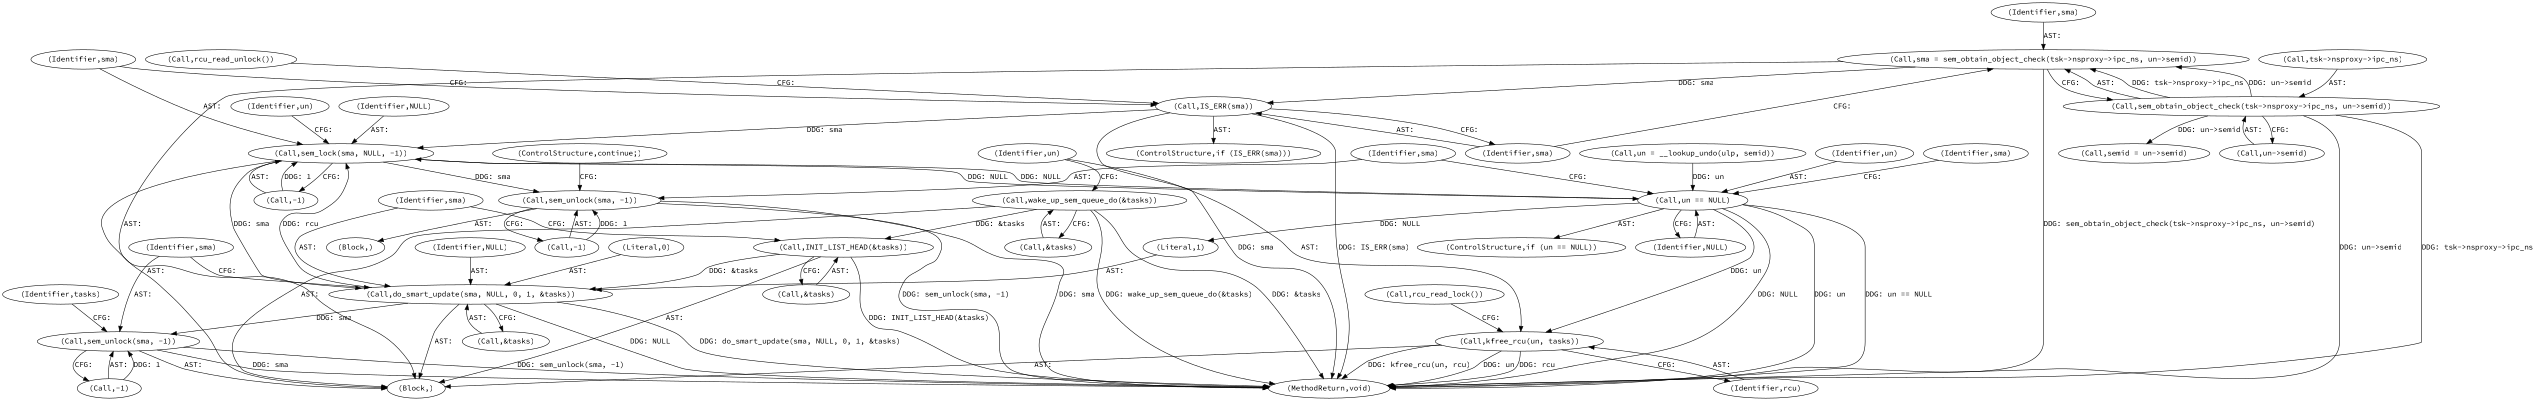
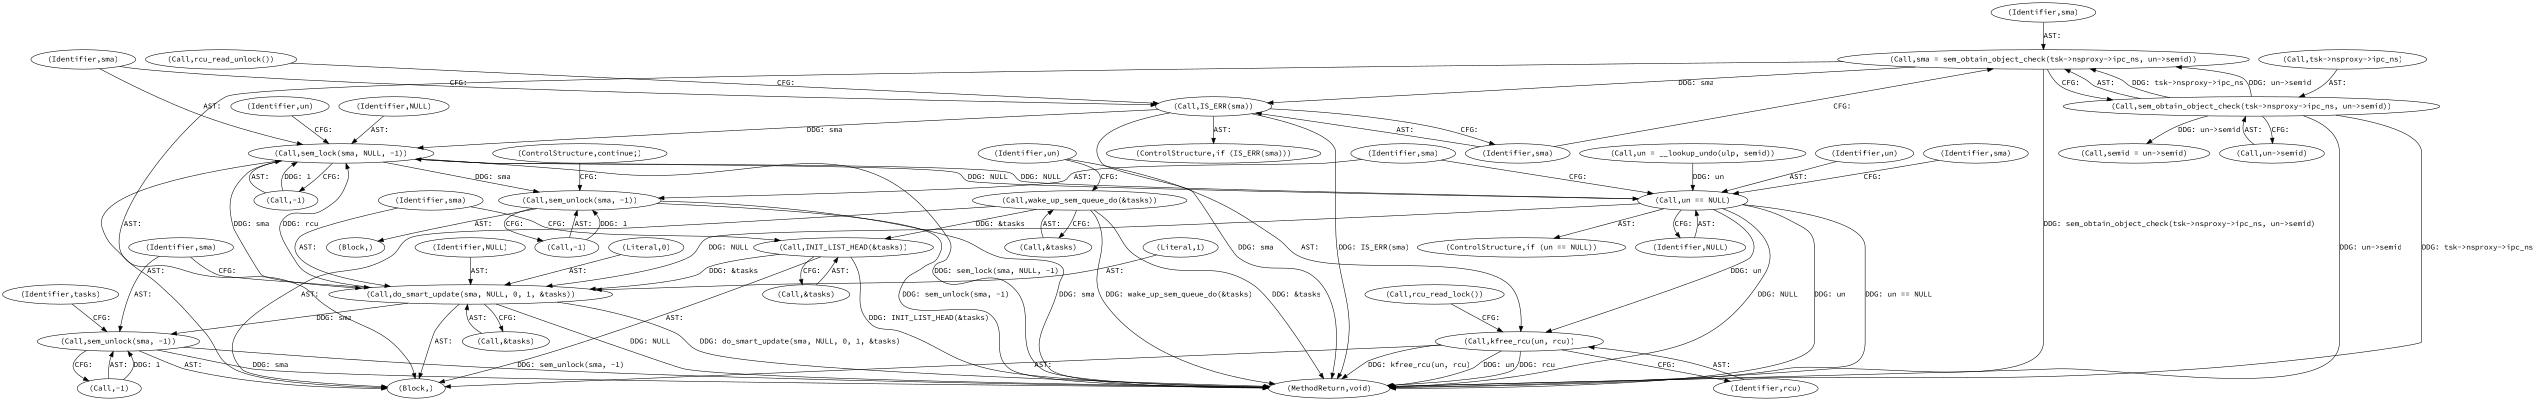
none -> (910, 196)
(1426, 216) -> (1091, 228)
(1519, 341) -> (1519, 341)
